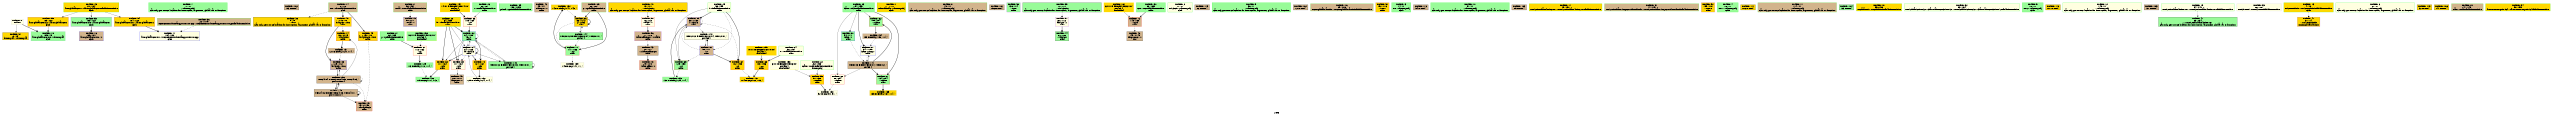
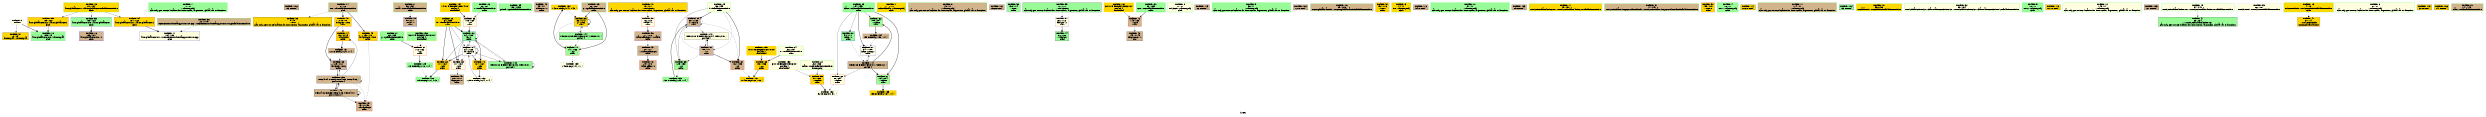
(1401, 7) -> (1401, 7)
(2518, 7) -> none
(737, 65) -> (737, 65)
